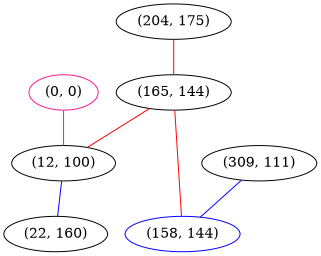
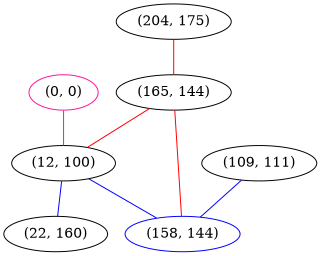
(259, 163) -> (259, 163)
none -> (123, 198)
